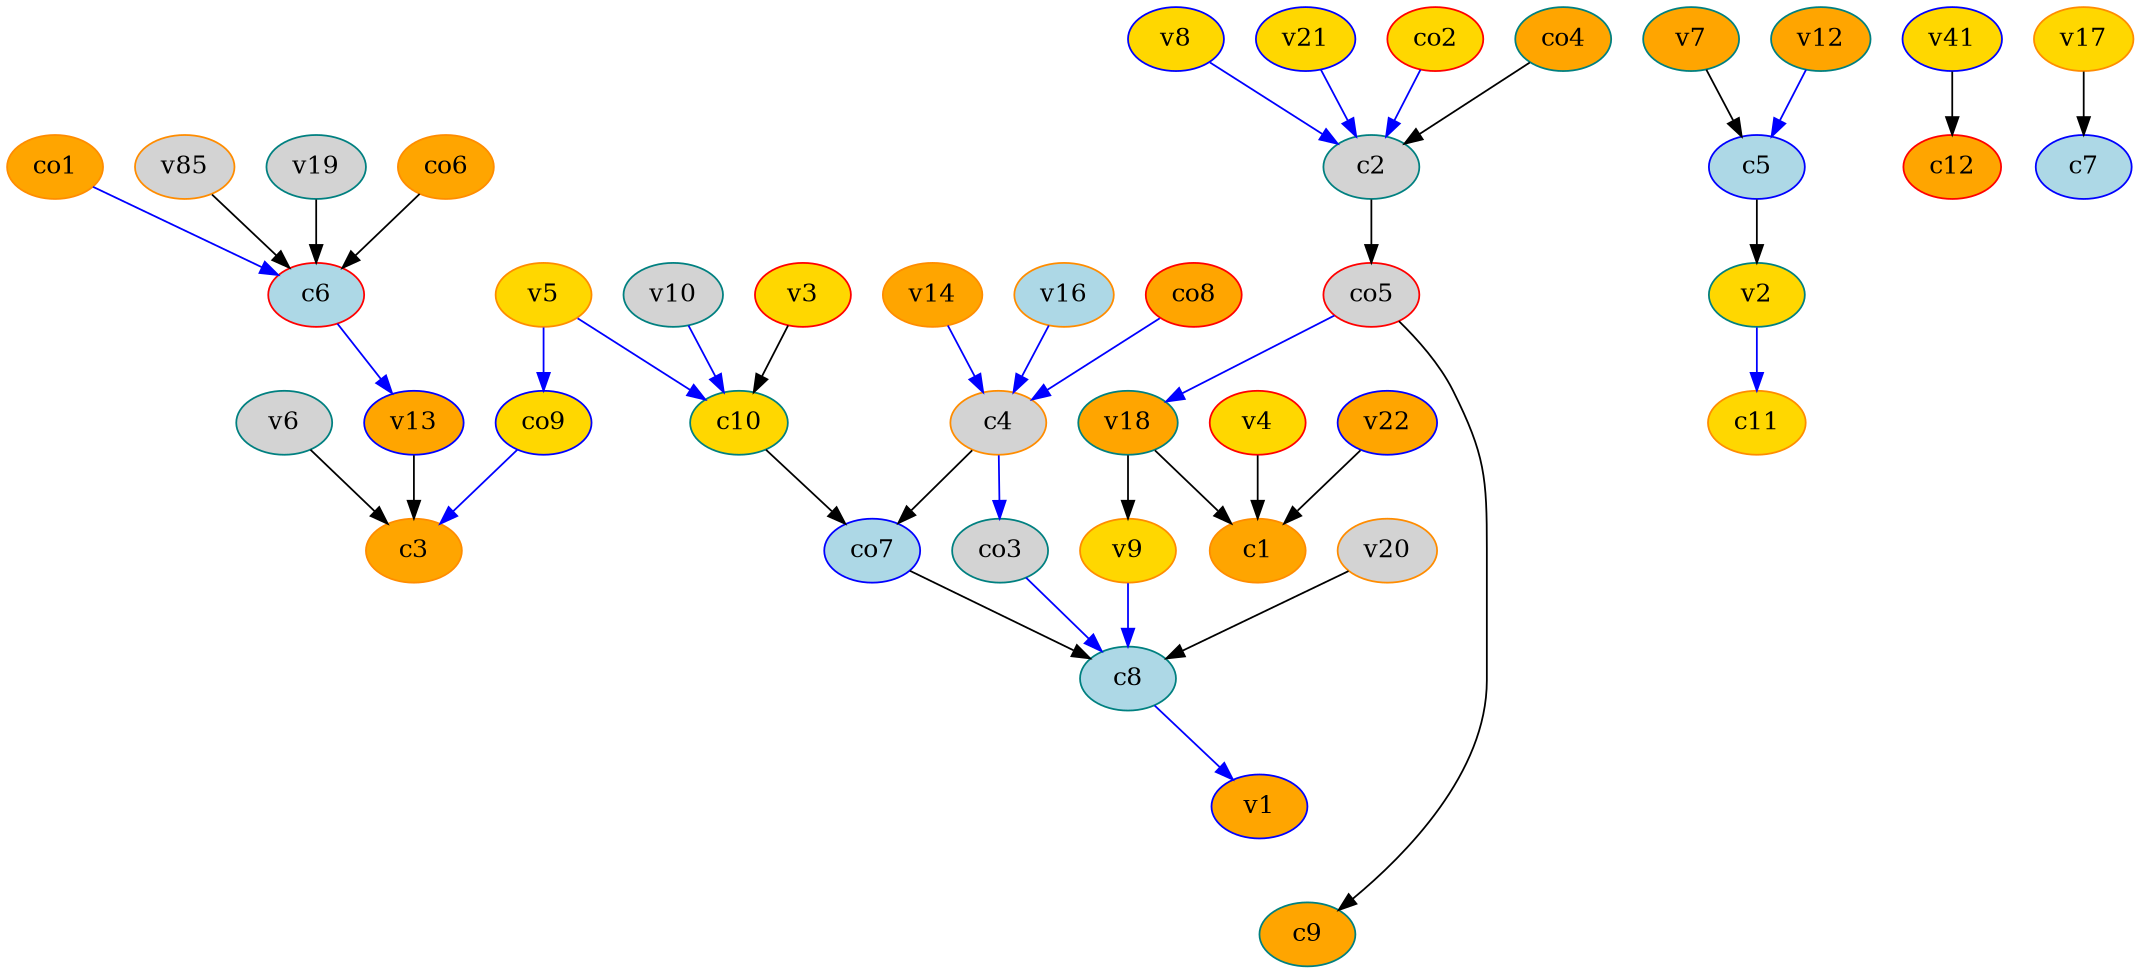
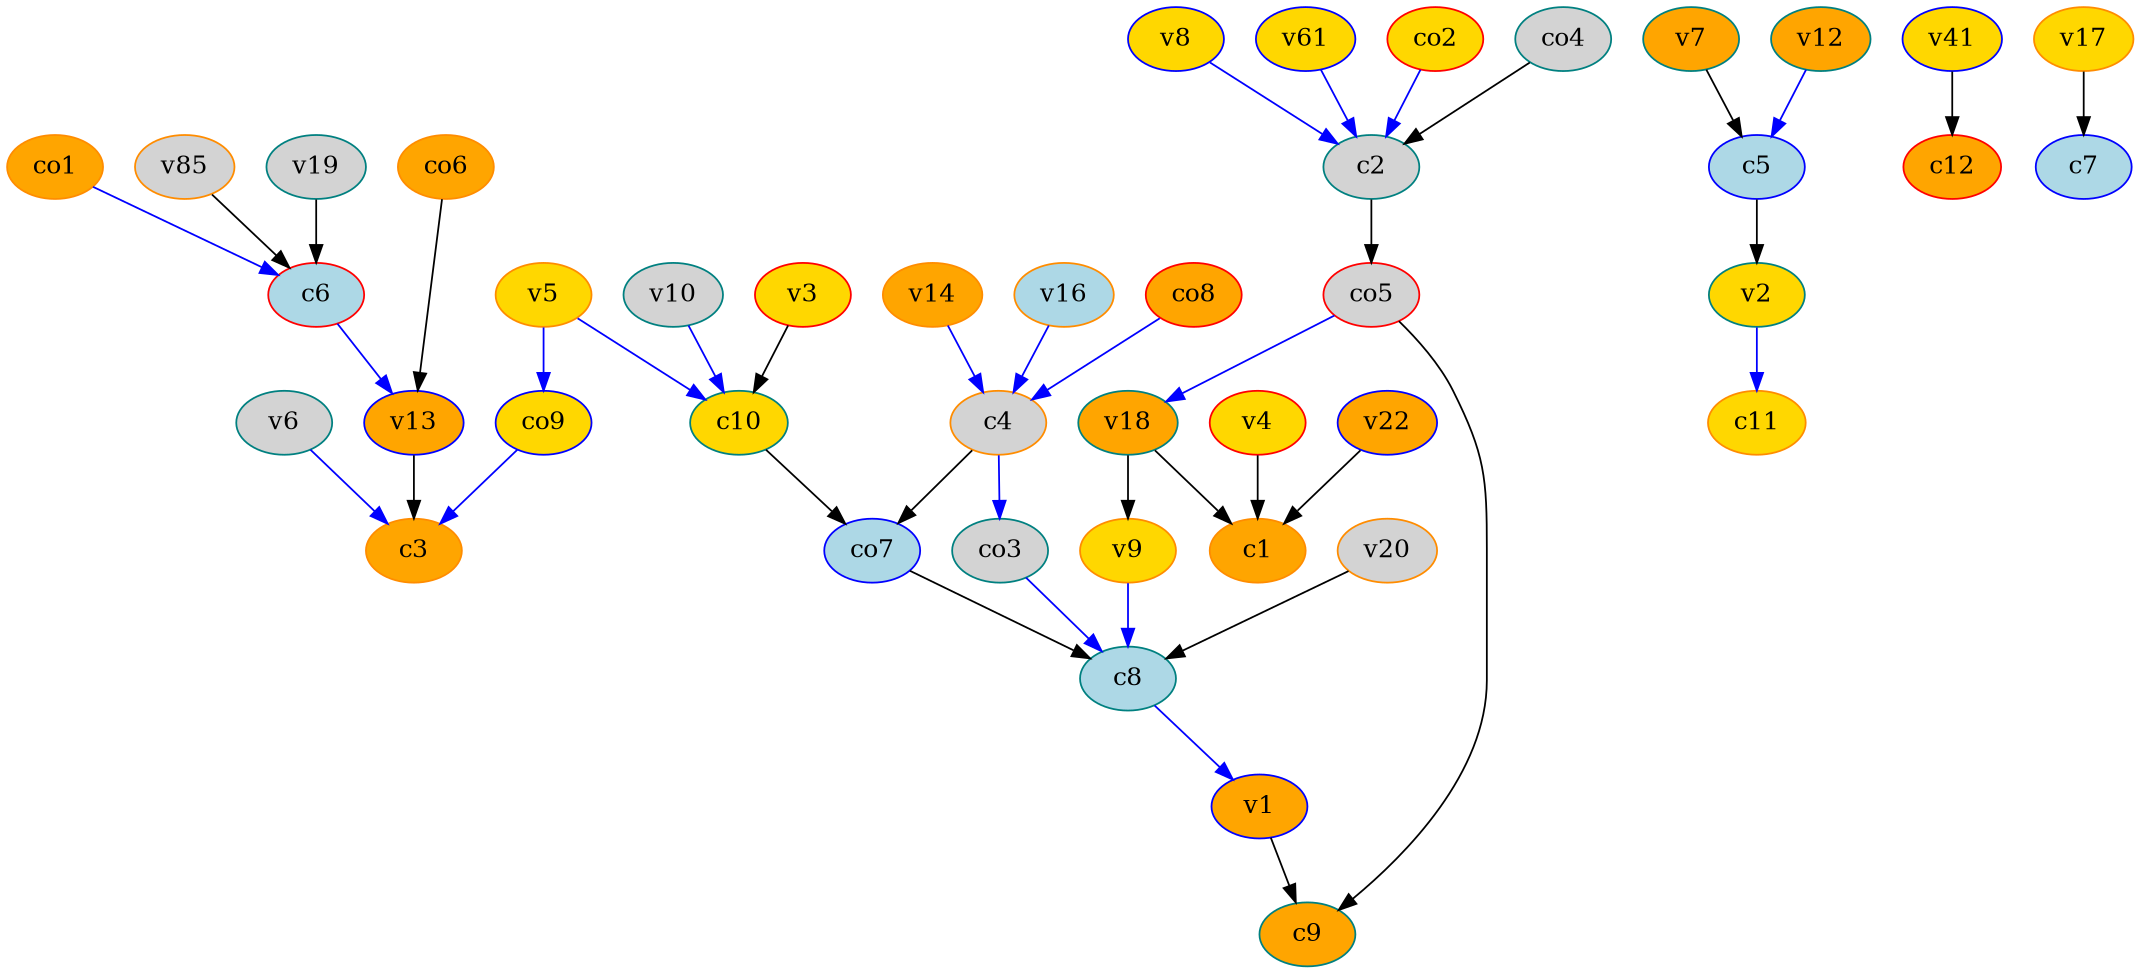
(1306, 39) -> (1306, 39)
(1563, 39) -> (1563, 39)
(387, 225) -> (431, 286)
(343, 481) -> (343, 481)
none -> (1280, 862)
